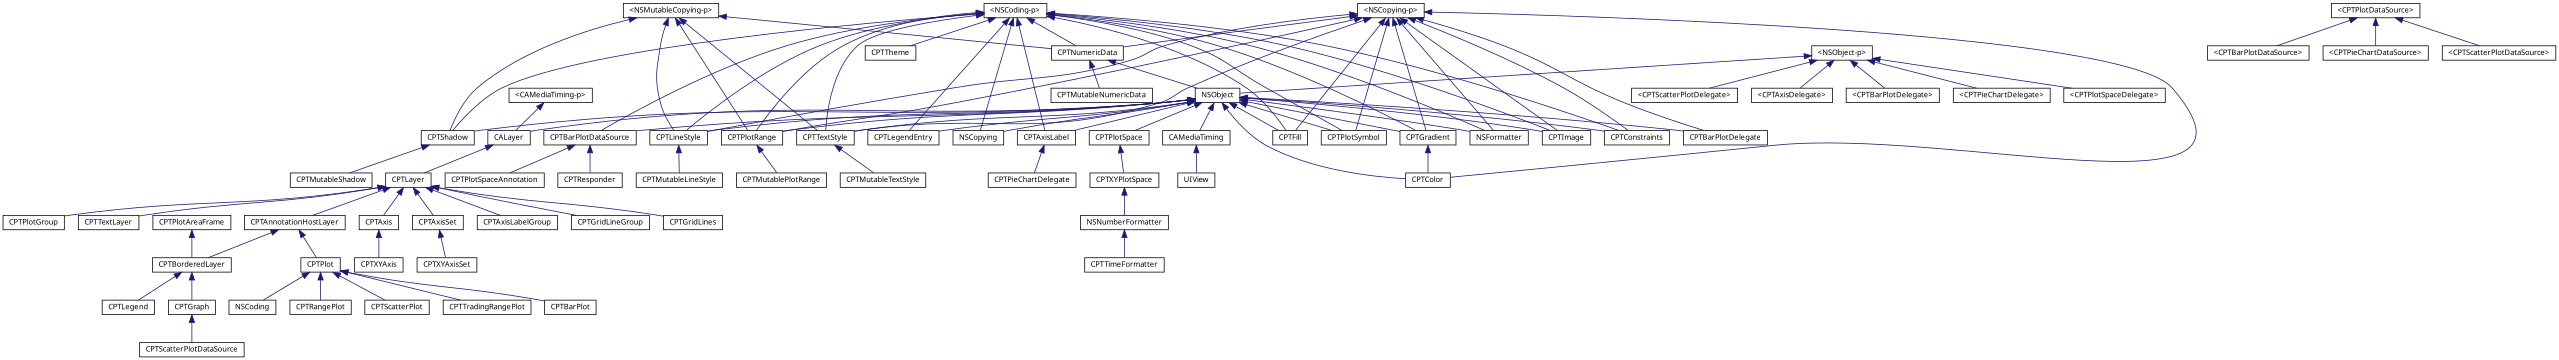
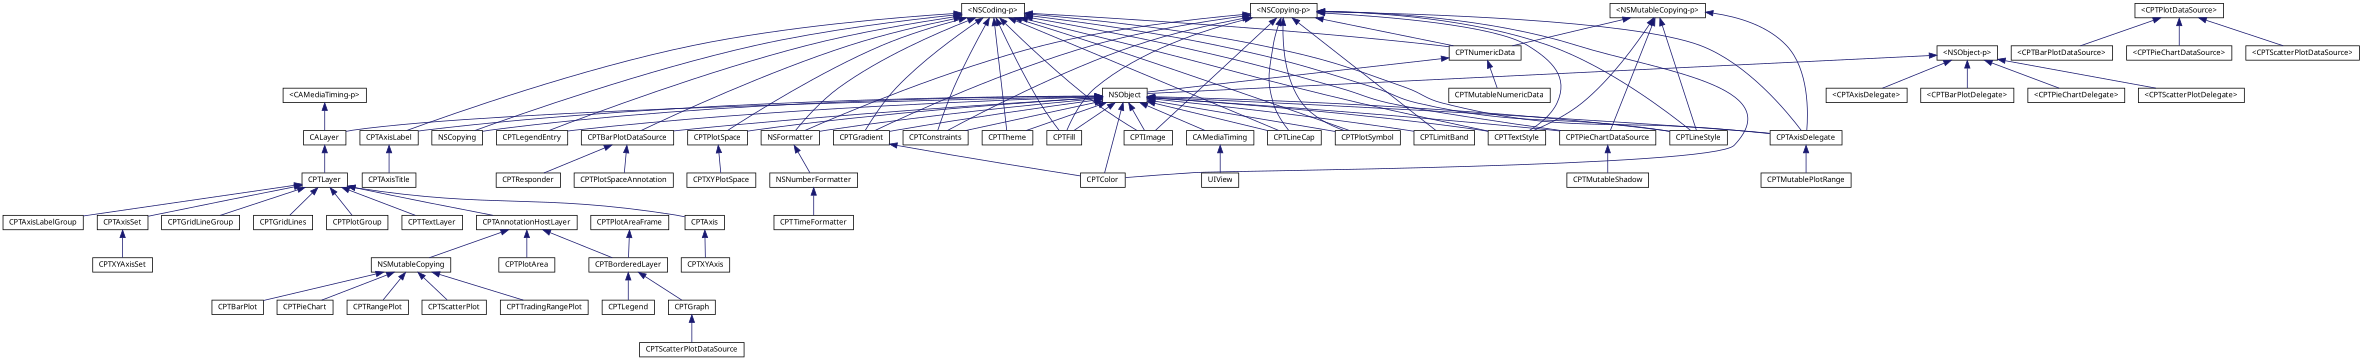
none -> (839, 66)
(2115, 95) -> none
none -> (1062, 118)
(448, 138) -> (1608, 138)
(752, 138) -> (1806, 138)
none -> (1294, 138)
(1725, 138) -> (1444, 138)
(679, 180) -> none
(883, 180) -> none
(1032, 180) -> (389, 180)
(1124, 205) -> (804, 162)
(321, 265) -> (411, 265)
none -> (527, 265)
(252, 307) -> (305, 307)
